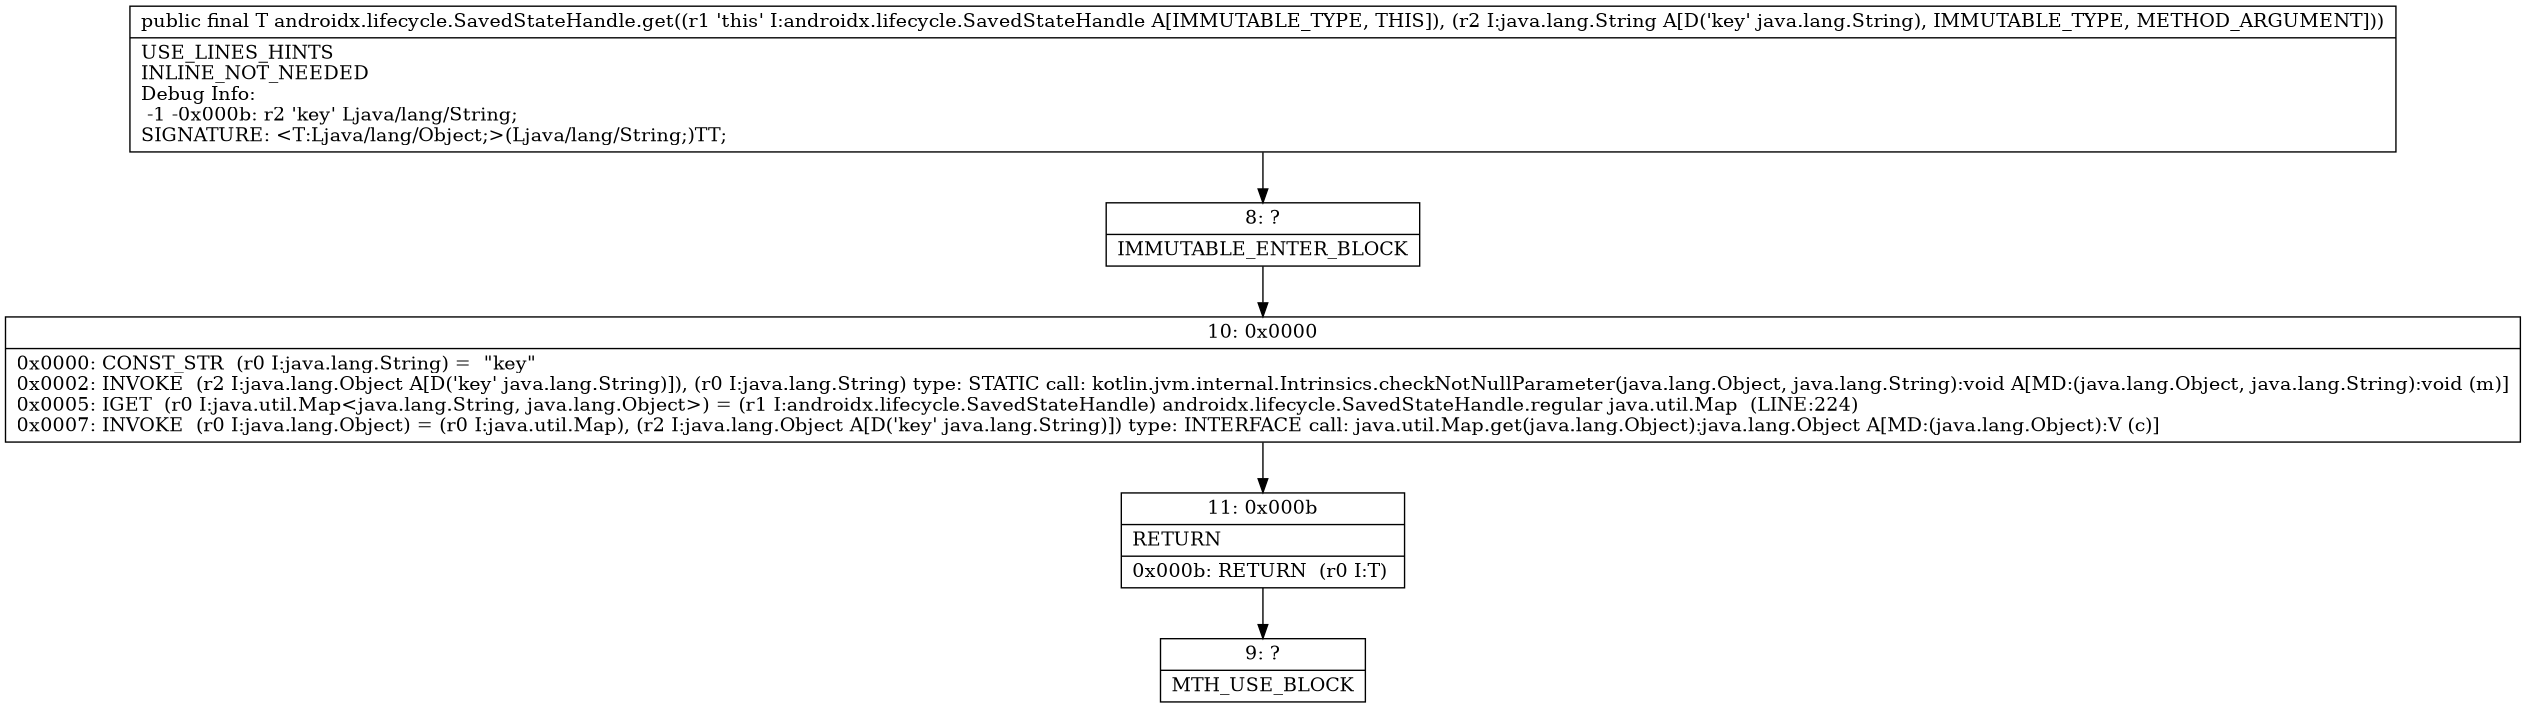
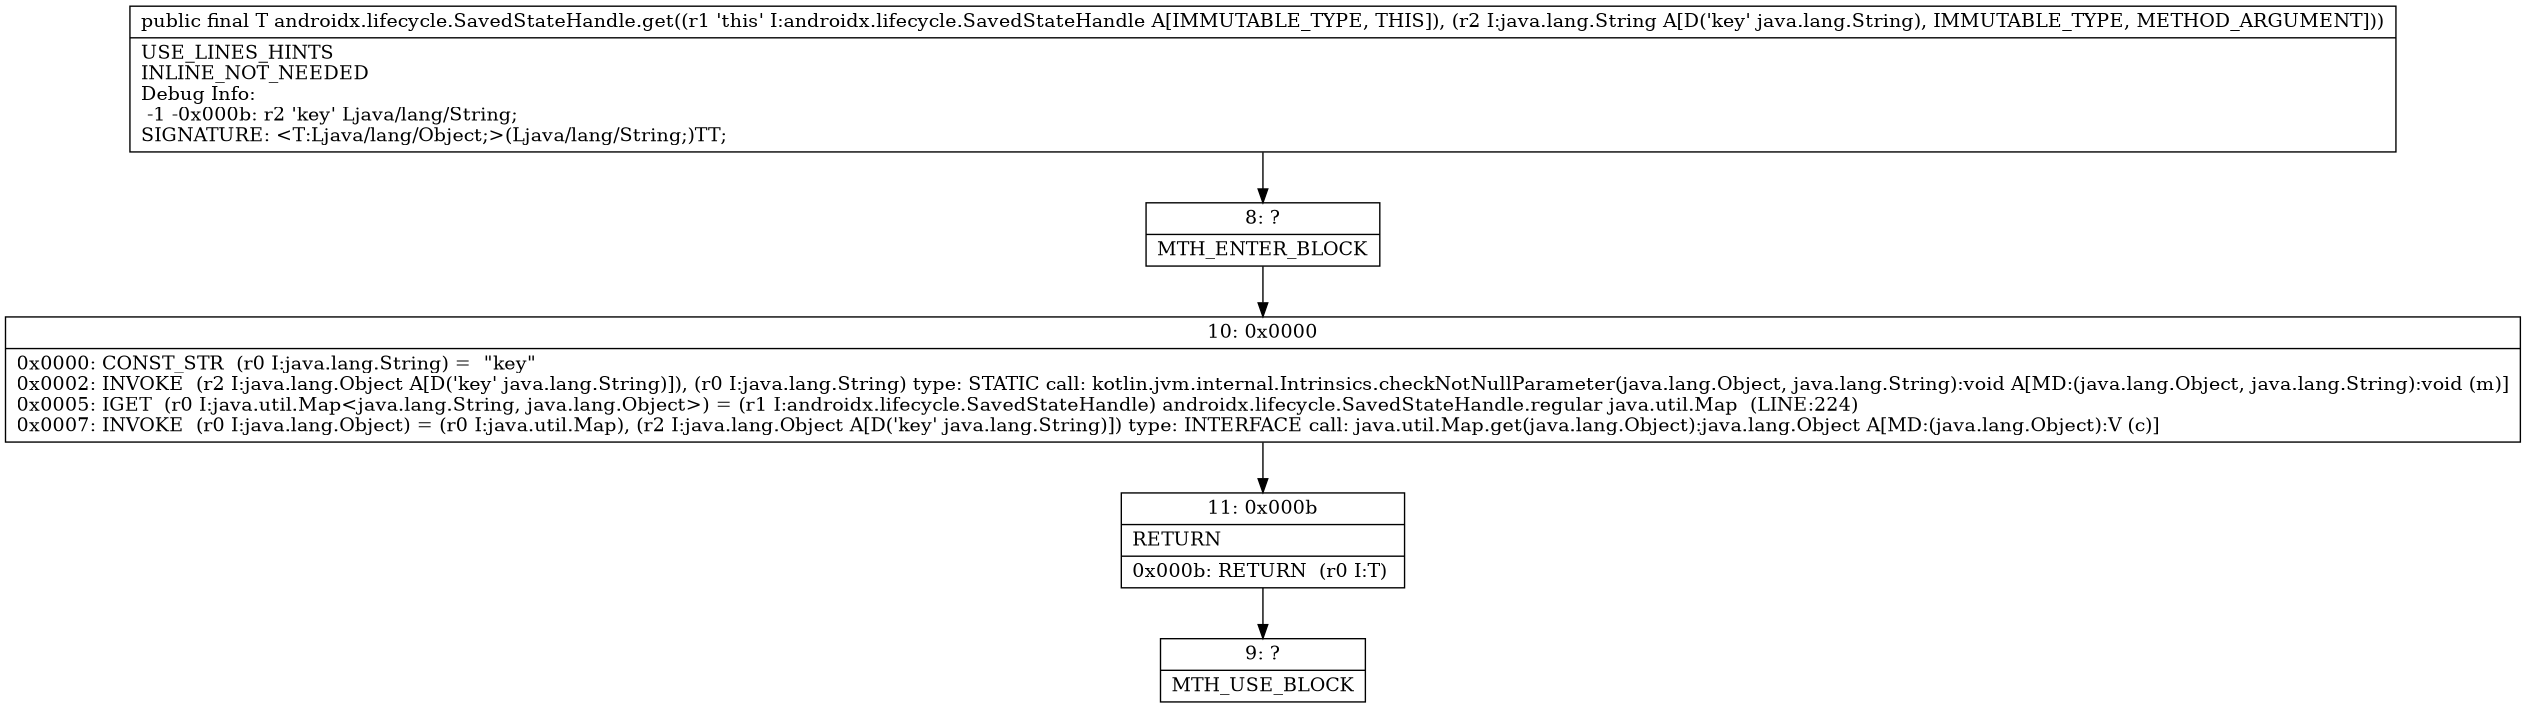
(1263, 250) -> (1263, 250)
